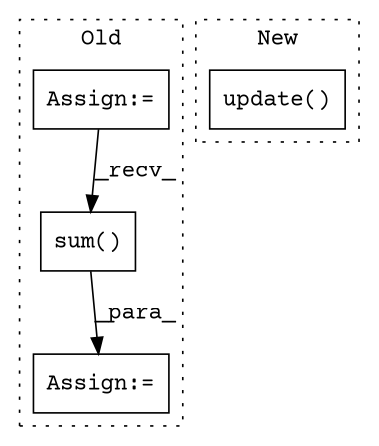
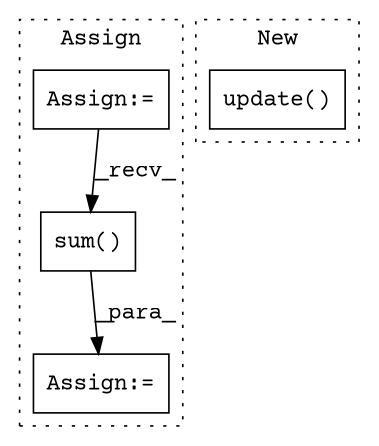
(101, 38) -> (101, 38)
